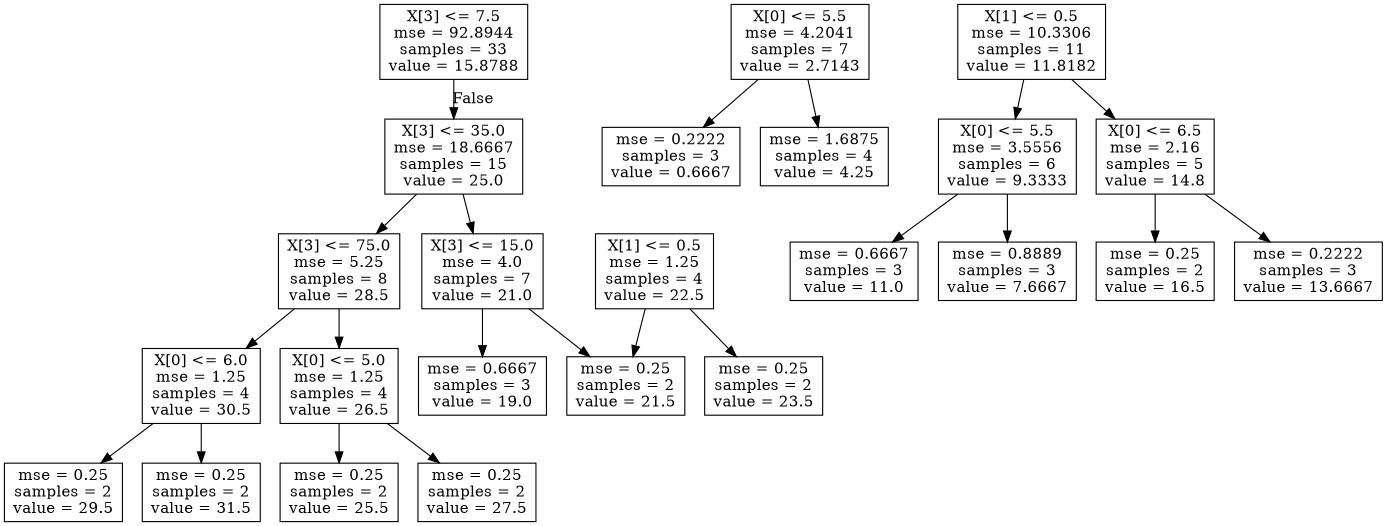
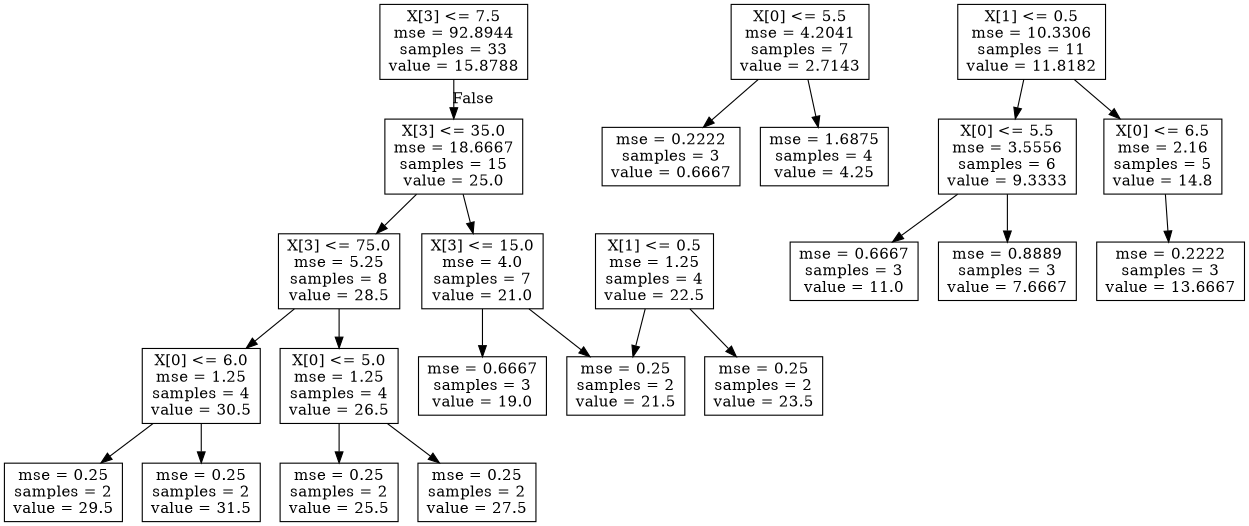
(1155, 271) -> none
